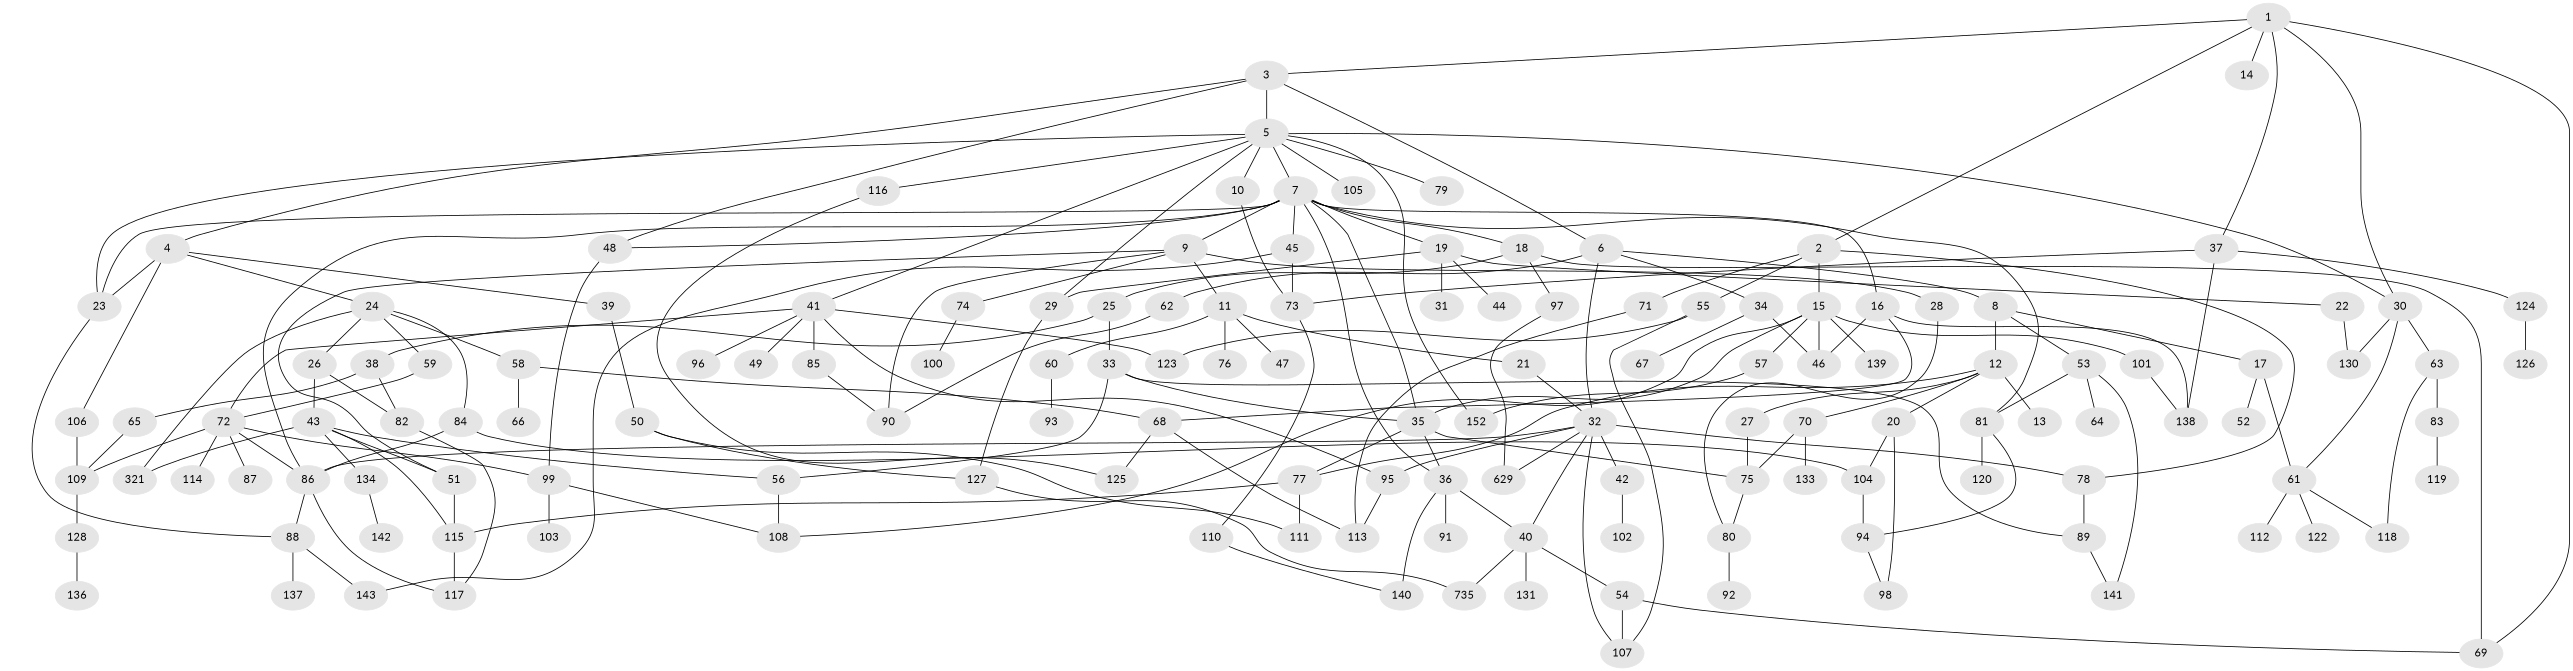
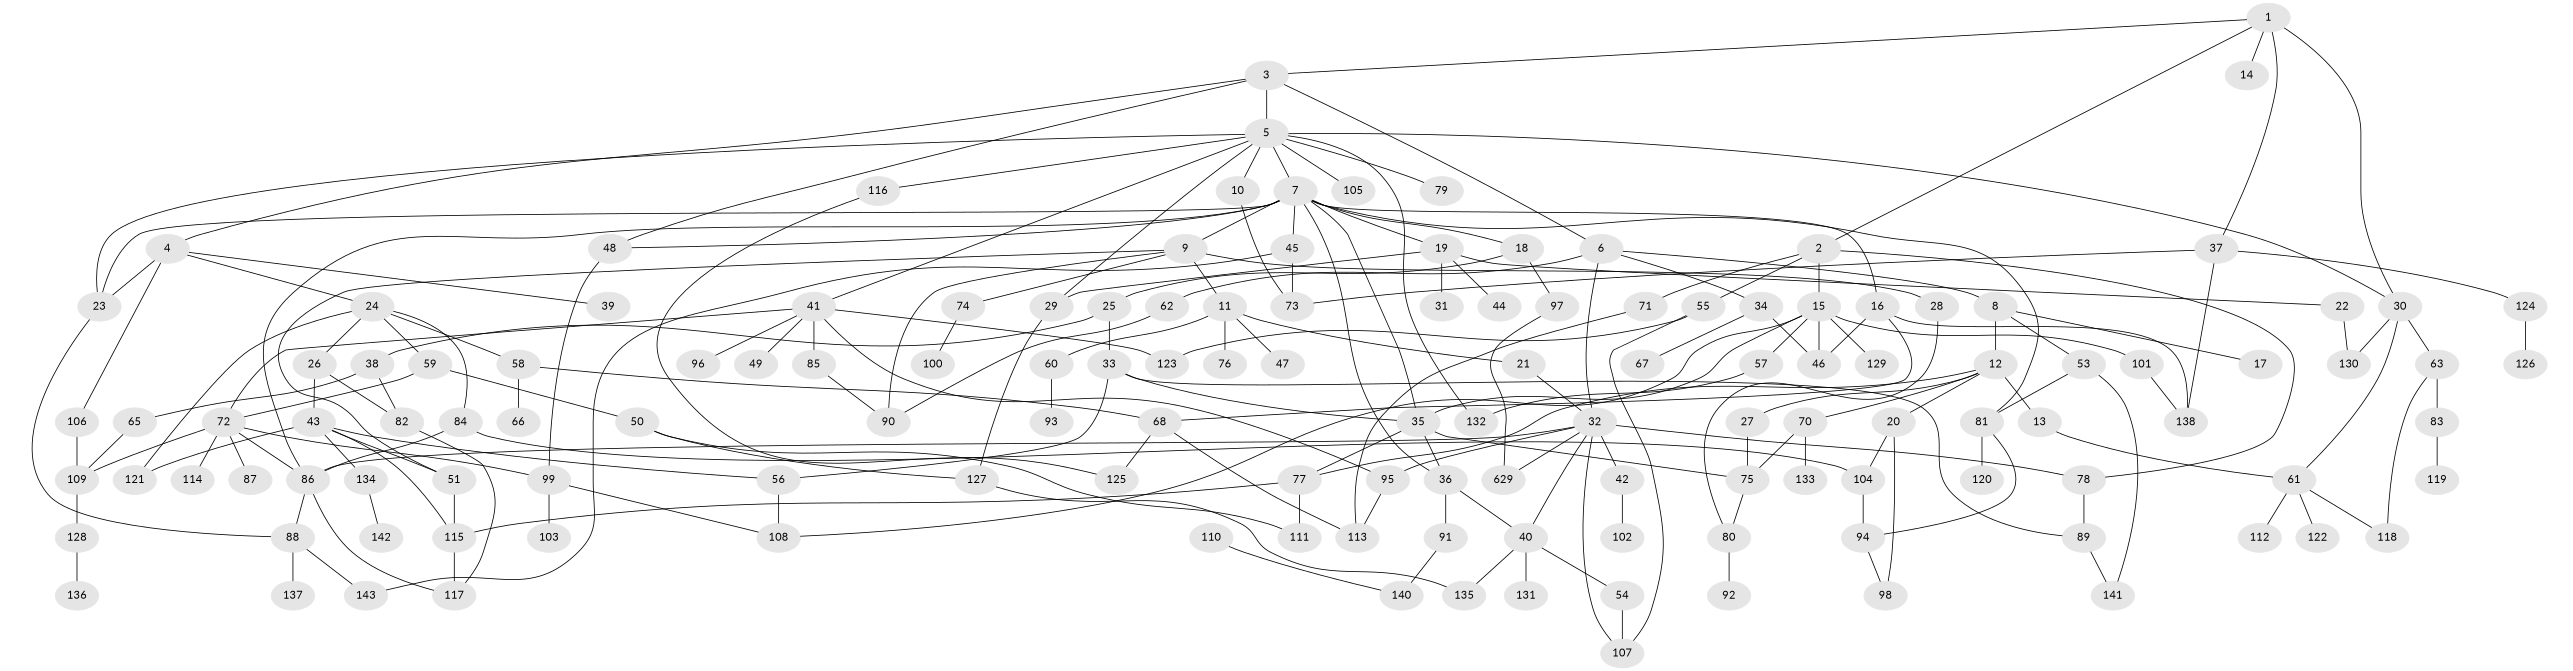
(623, 364) -> (534, 393)
(1877, 364) -> (1877, 364)
(2276, 418) -> (2163, 460)
(1476, 422) -> (1476, 422)
(2098, 422) -> none
(2244, 422) -> none
(1290, 430) -> none
(135, 480) -> (135, 480)
(1413, 535) -> (1424, 567)
(1464, 596) -> (1464, 596)
(2481, 653) -> none
